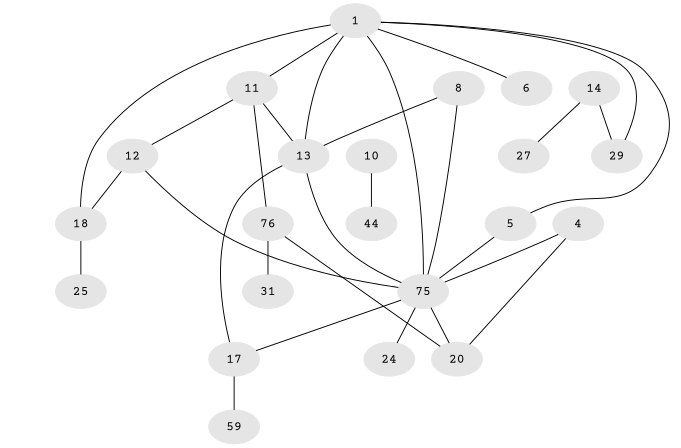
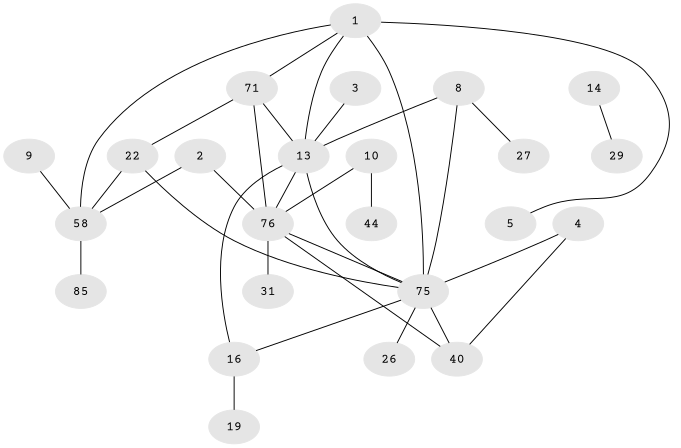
(614, 61) -> none
(252, 88) -> (252, 88)
none -> (355, 88)
(527, 88) -> none
(559, 122) -> (491, 122)
none -> (29, 156)
(133, 156) -> (133, 156)
none -> (200, 156)
none -> (286, 190)
none -> (320, 190)
(81, 224) -> (81, 224)
(467, 258) -> (346, 258)
(81, 291) -> (81, 291)
(234, 359) -> (234, 359)
(389, 359) -> (389, 359)
(457, 359) -> (457, 359)
(234, 427) -> (234, 427)
